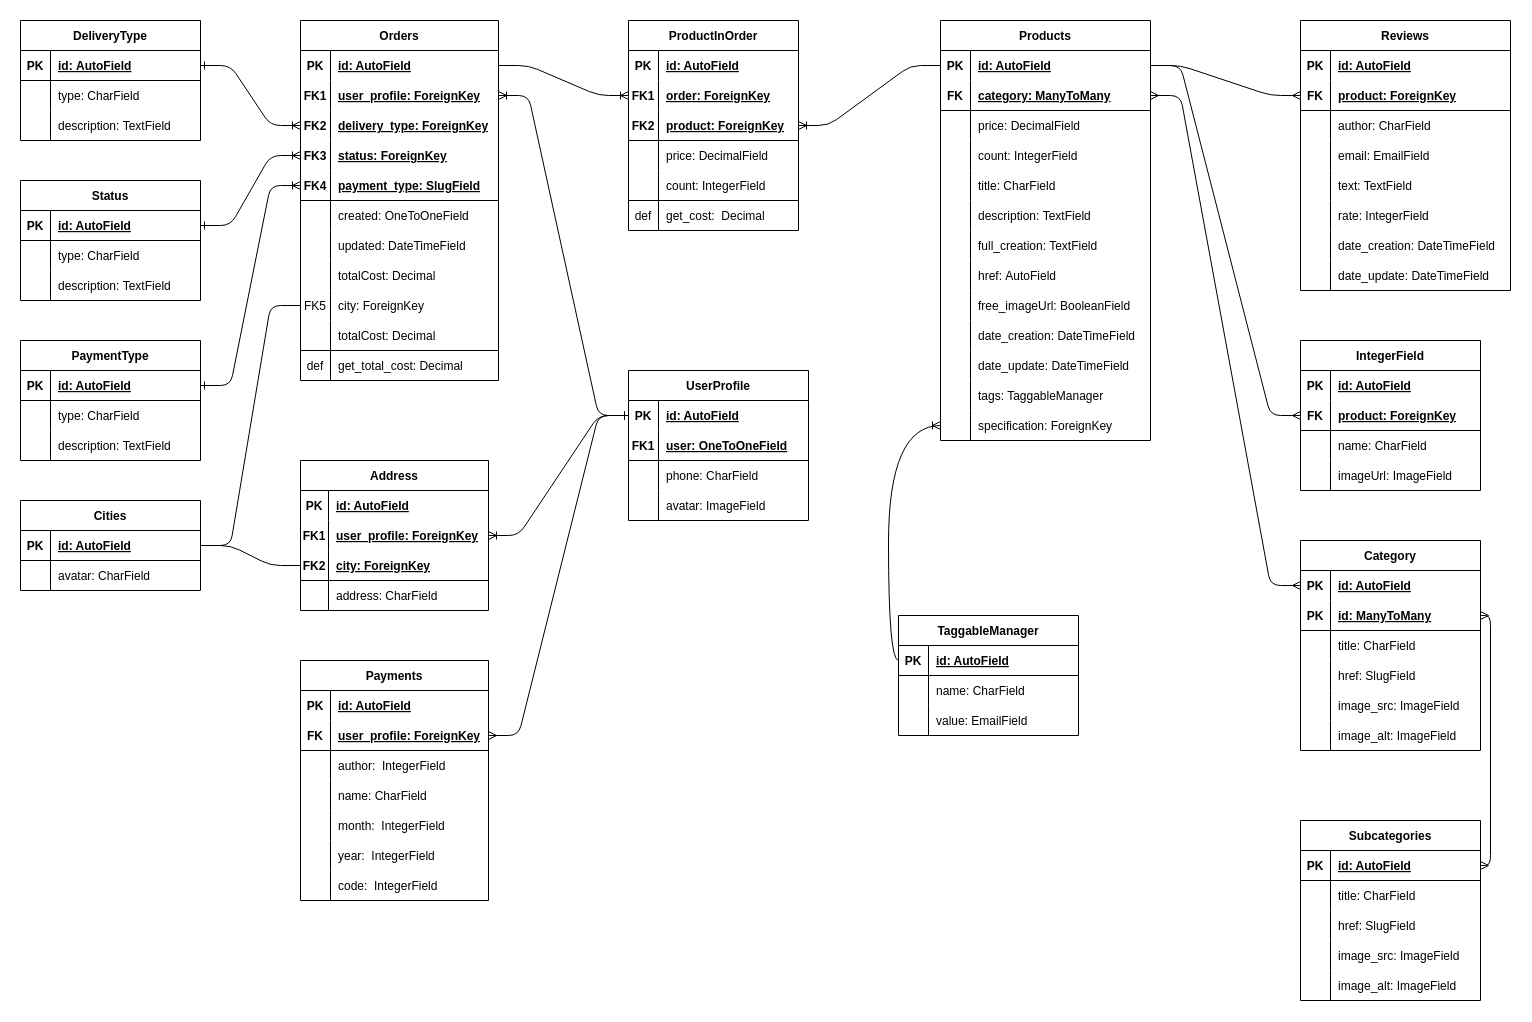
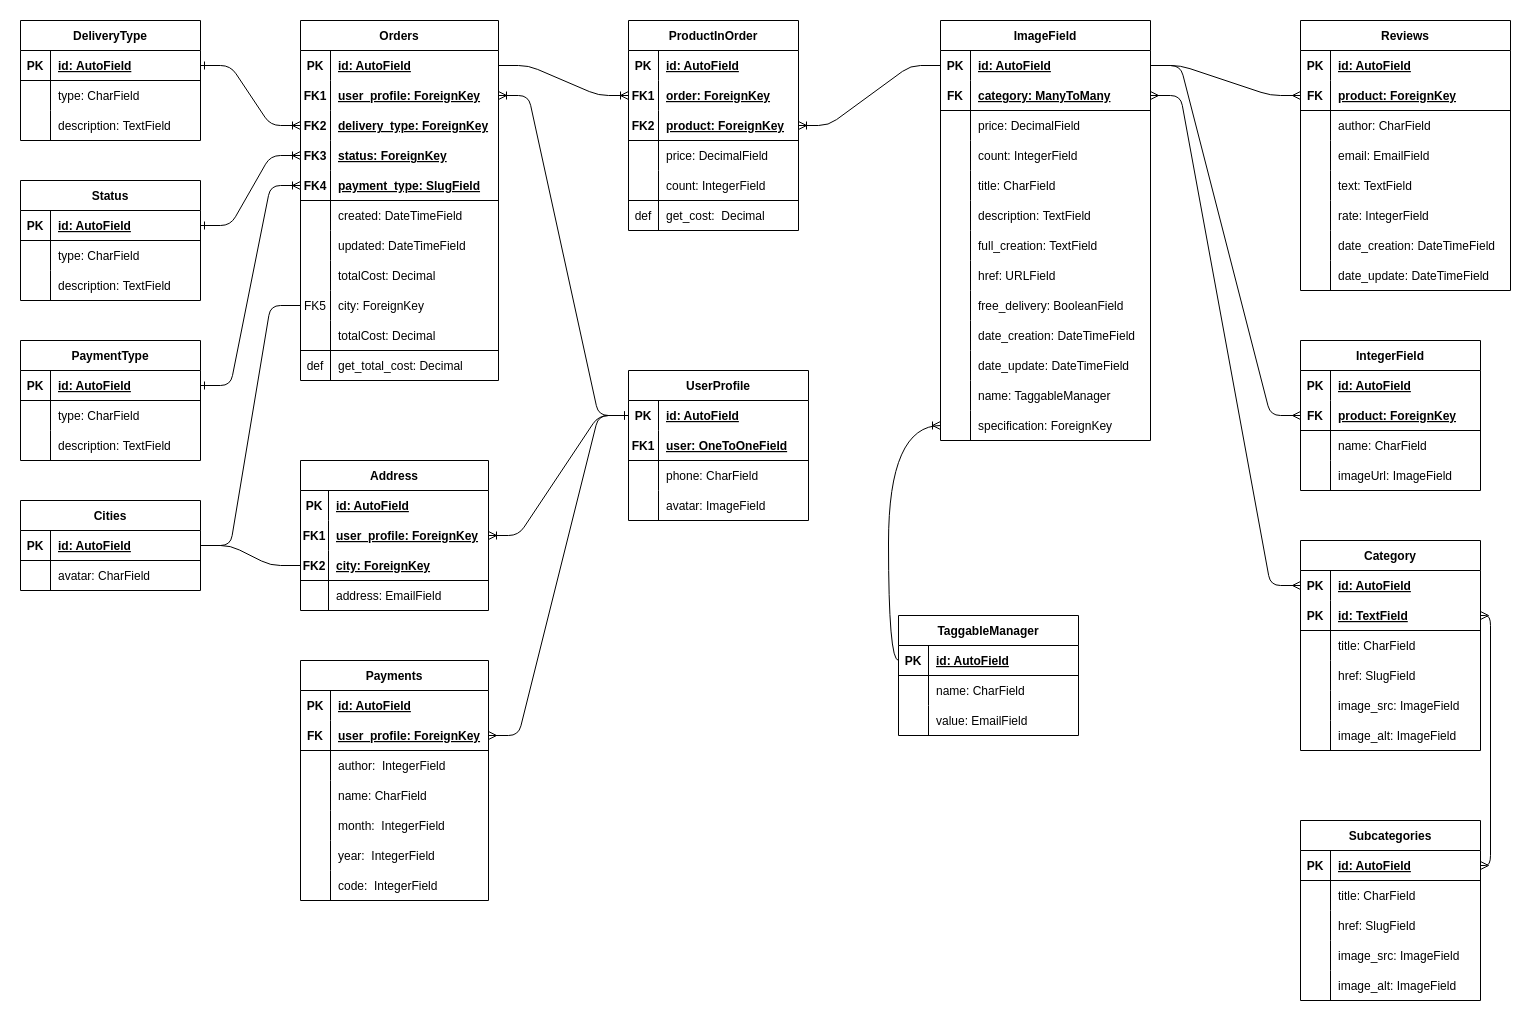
(1045, 36) -> (1045, 36)
(406, 216) -> (404, 216)
(1024, 276) -> (1020, 276)
(1059, 306) -> (1059, 306)
(1044, 396) -> (1044, 396)
(390, 596) -> (390, 596)
(1380, 616) -> (1374, 616)
